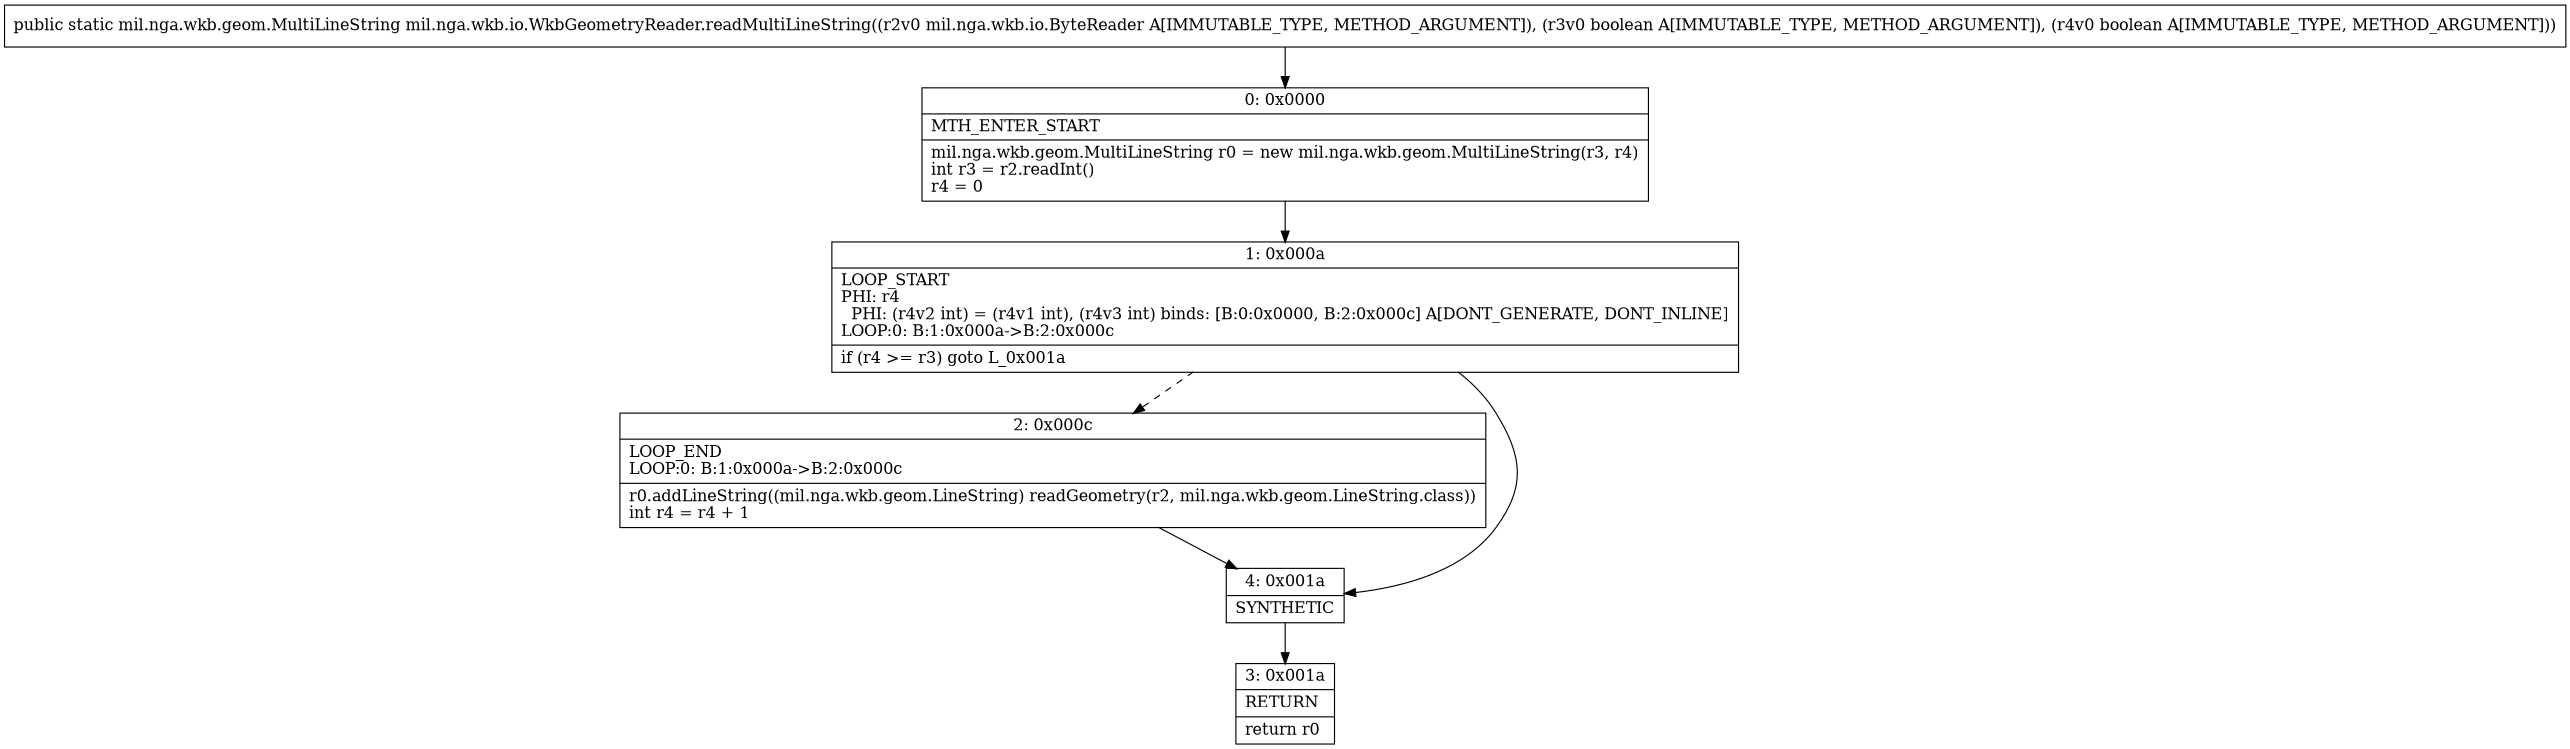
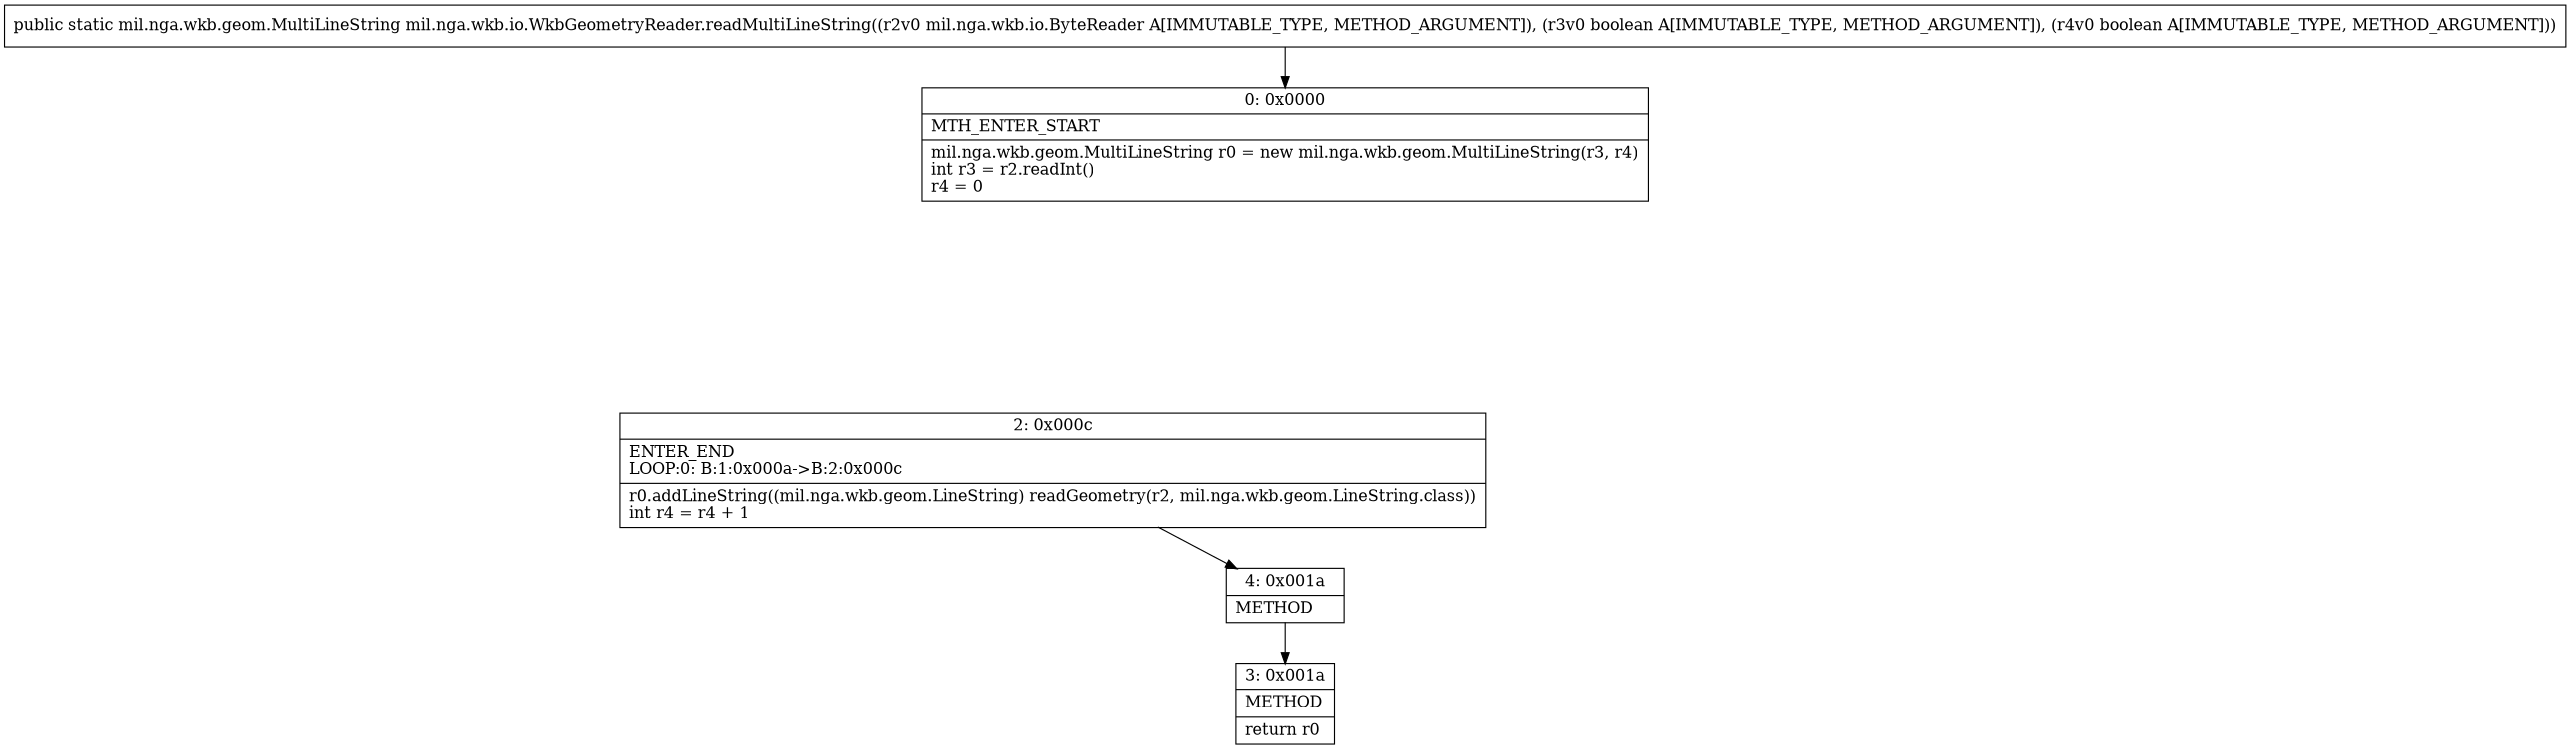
(1285, 307) -> none
(675, 452) -> (682, 452)
(1285, 609) -> (1274, 609)
(1282, 703) -> (1284, 703)
